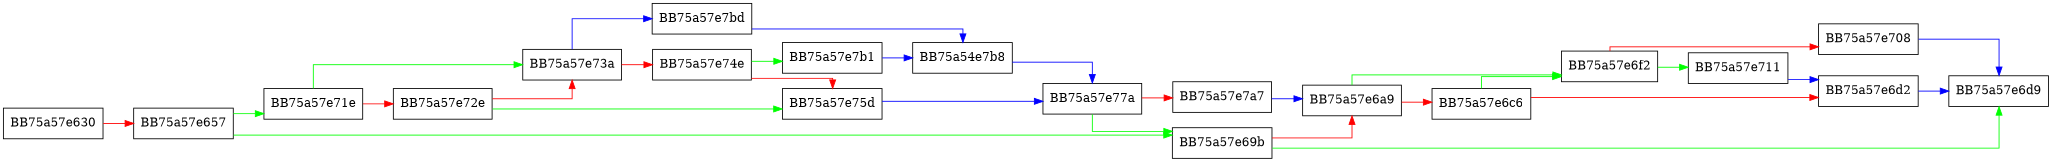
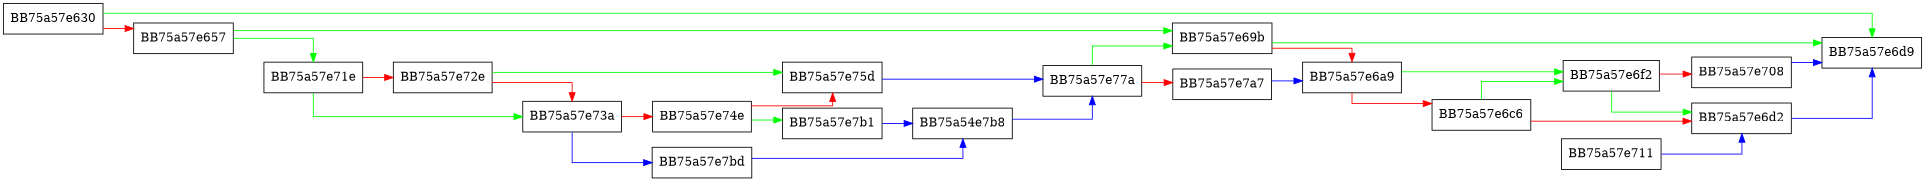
none -> (995, 13)
(1669, 67) -> (1637, 112)
